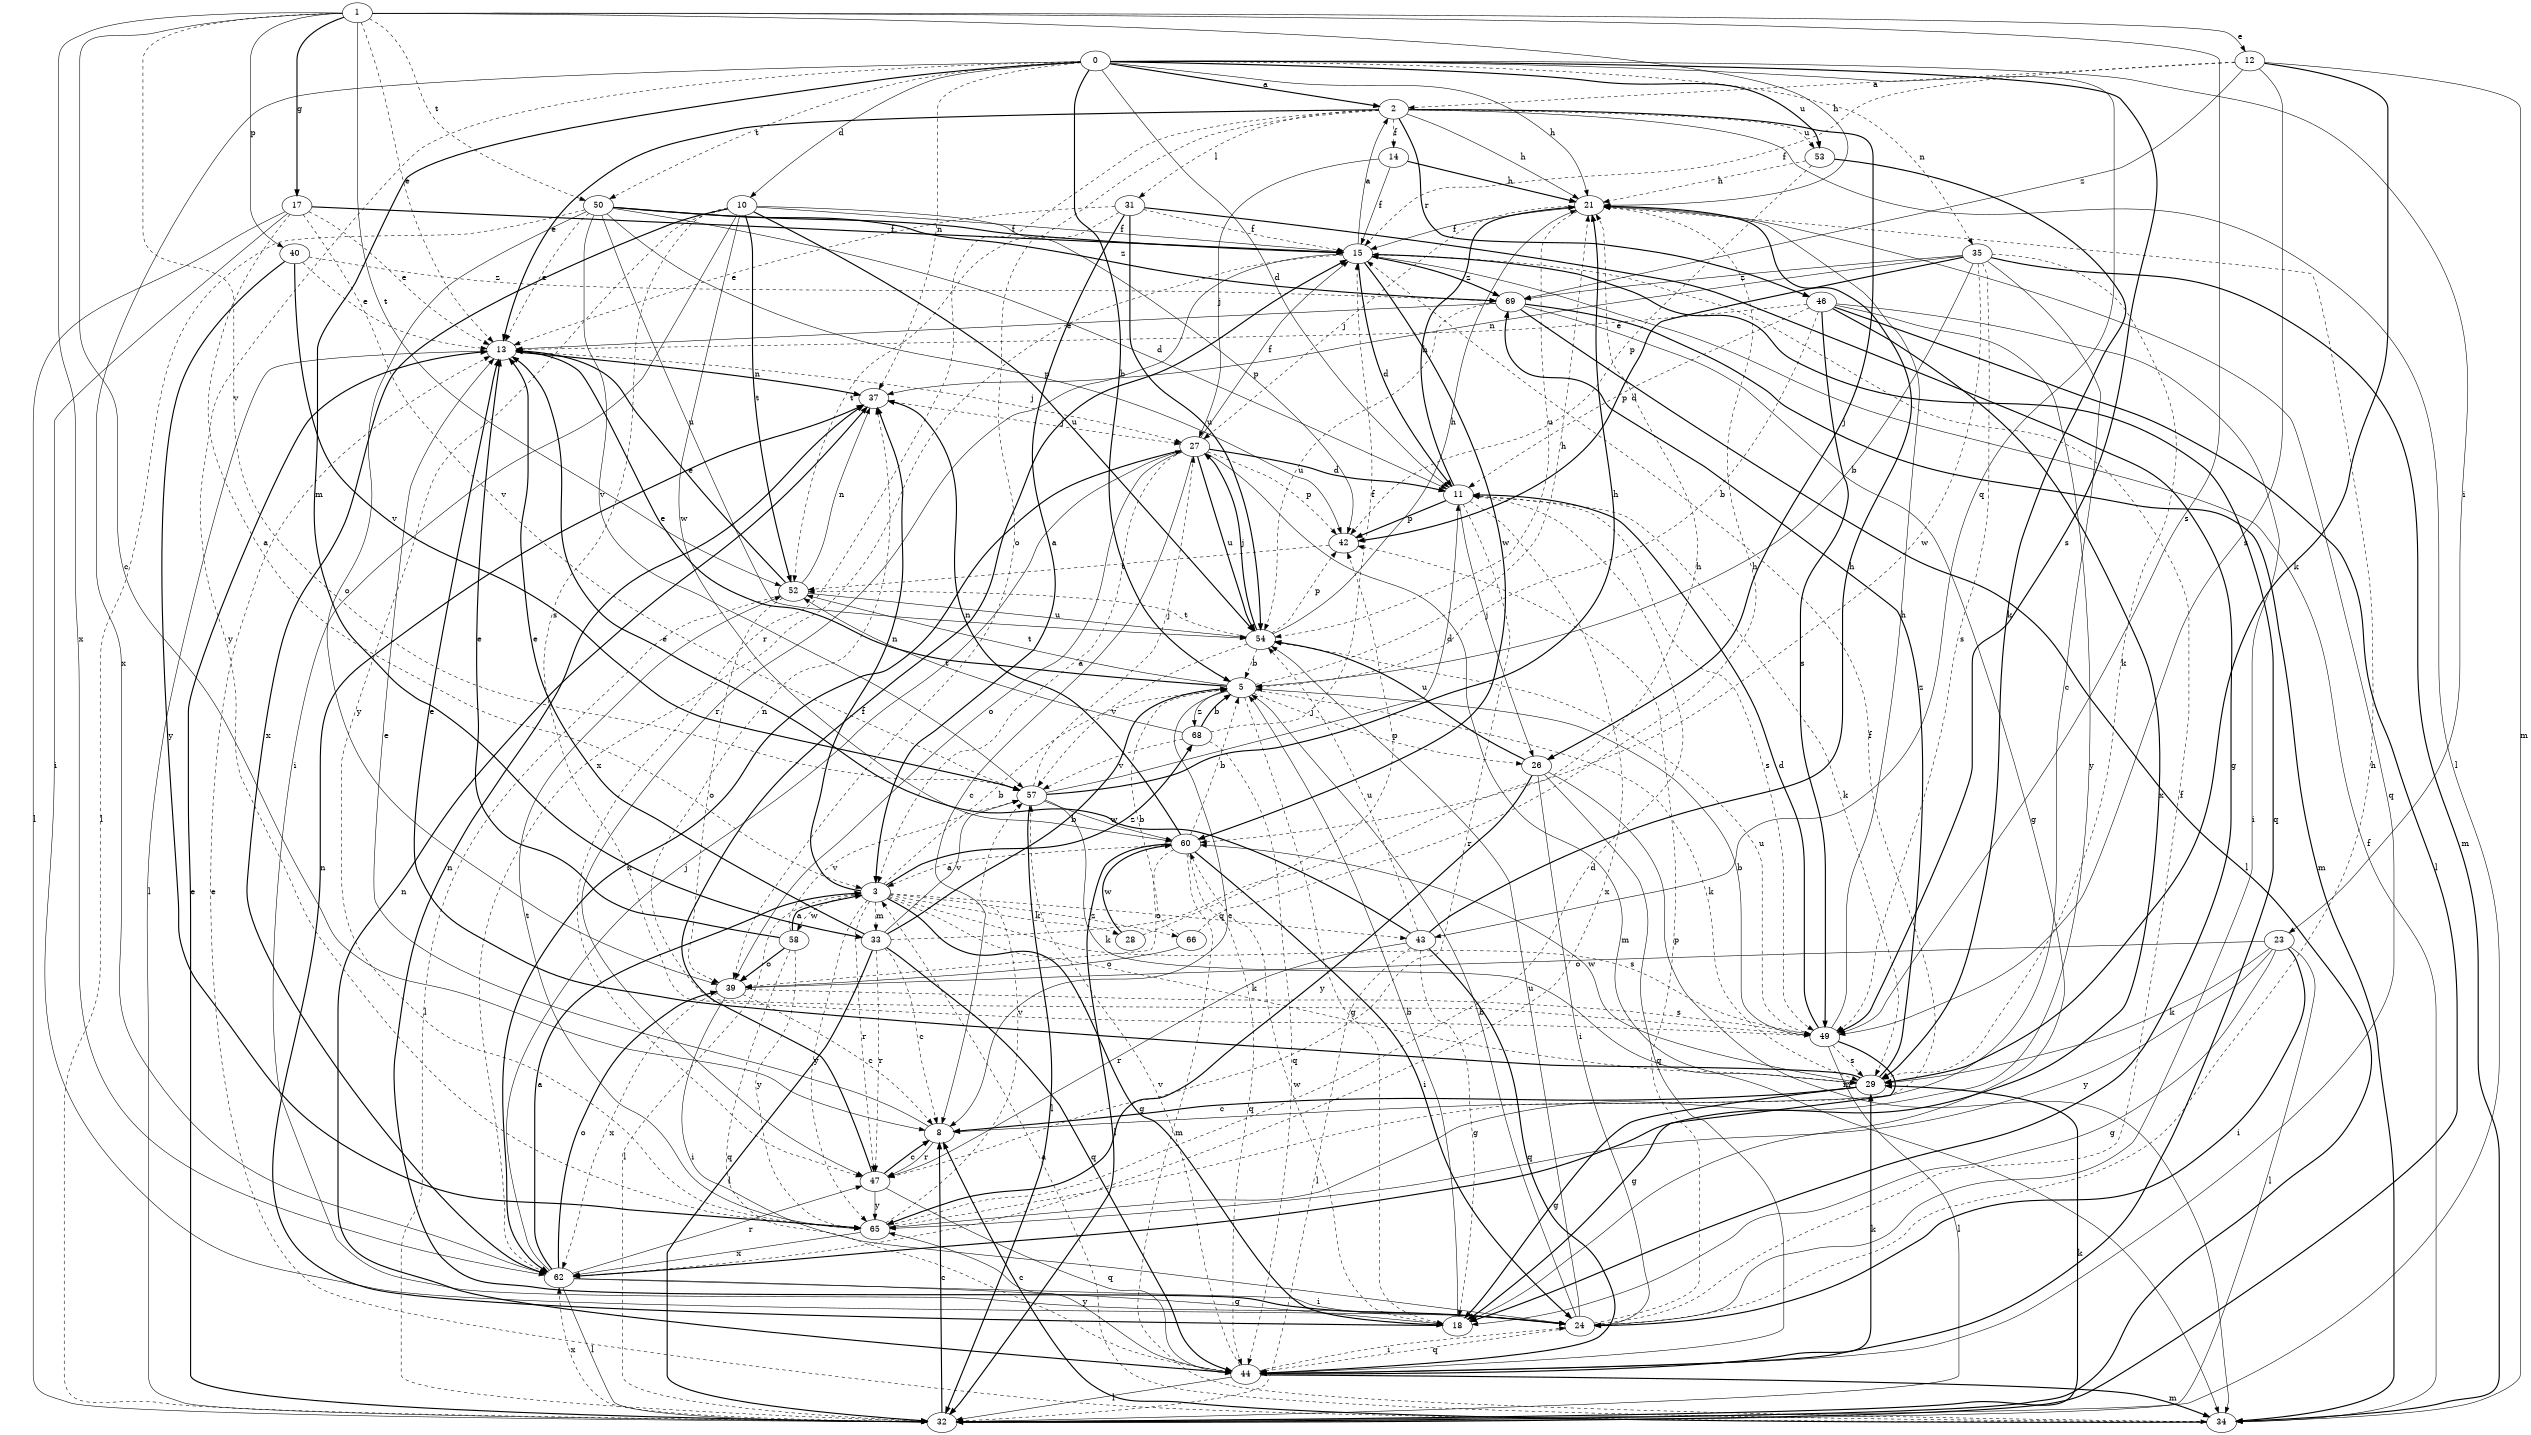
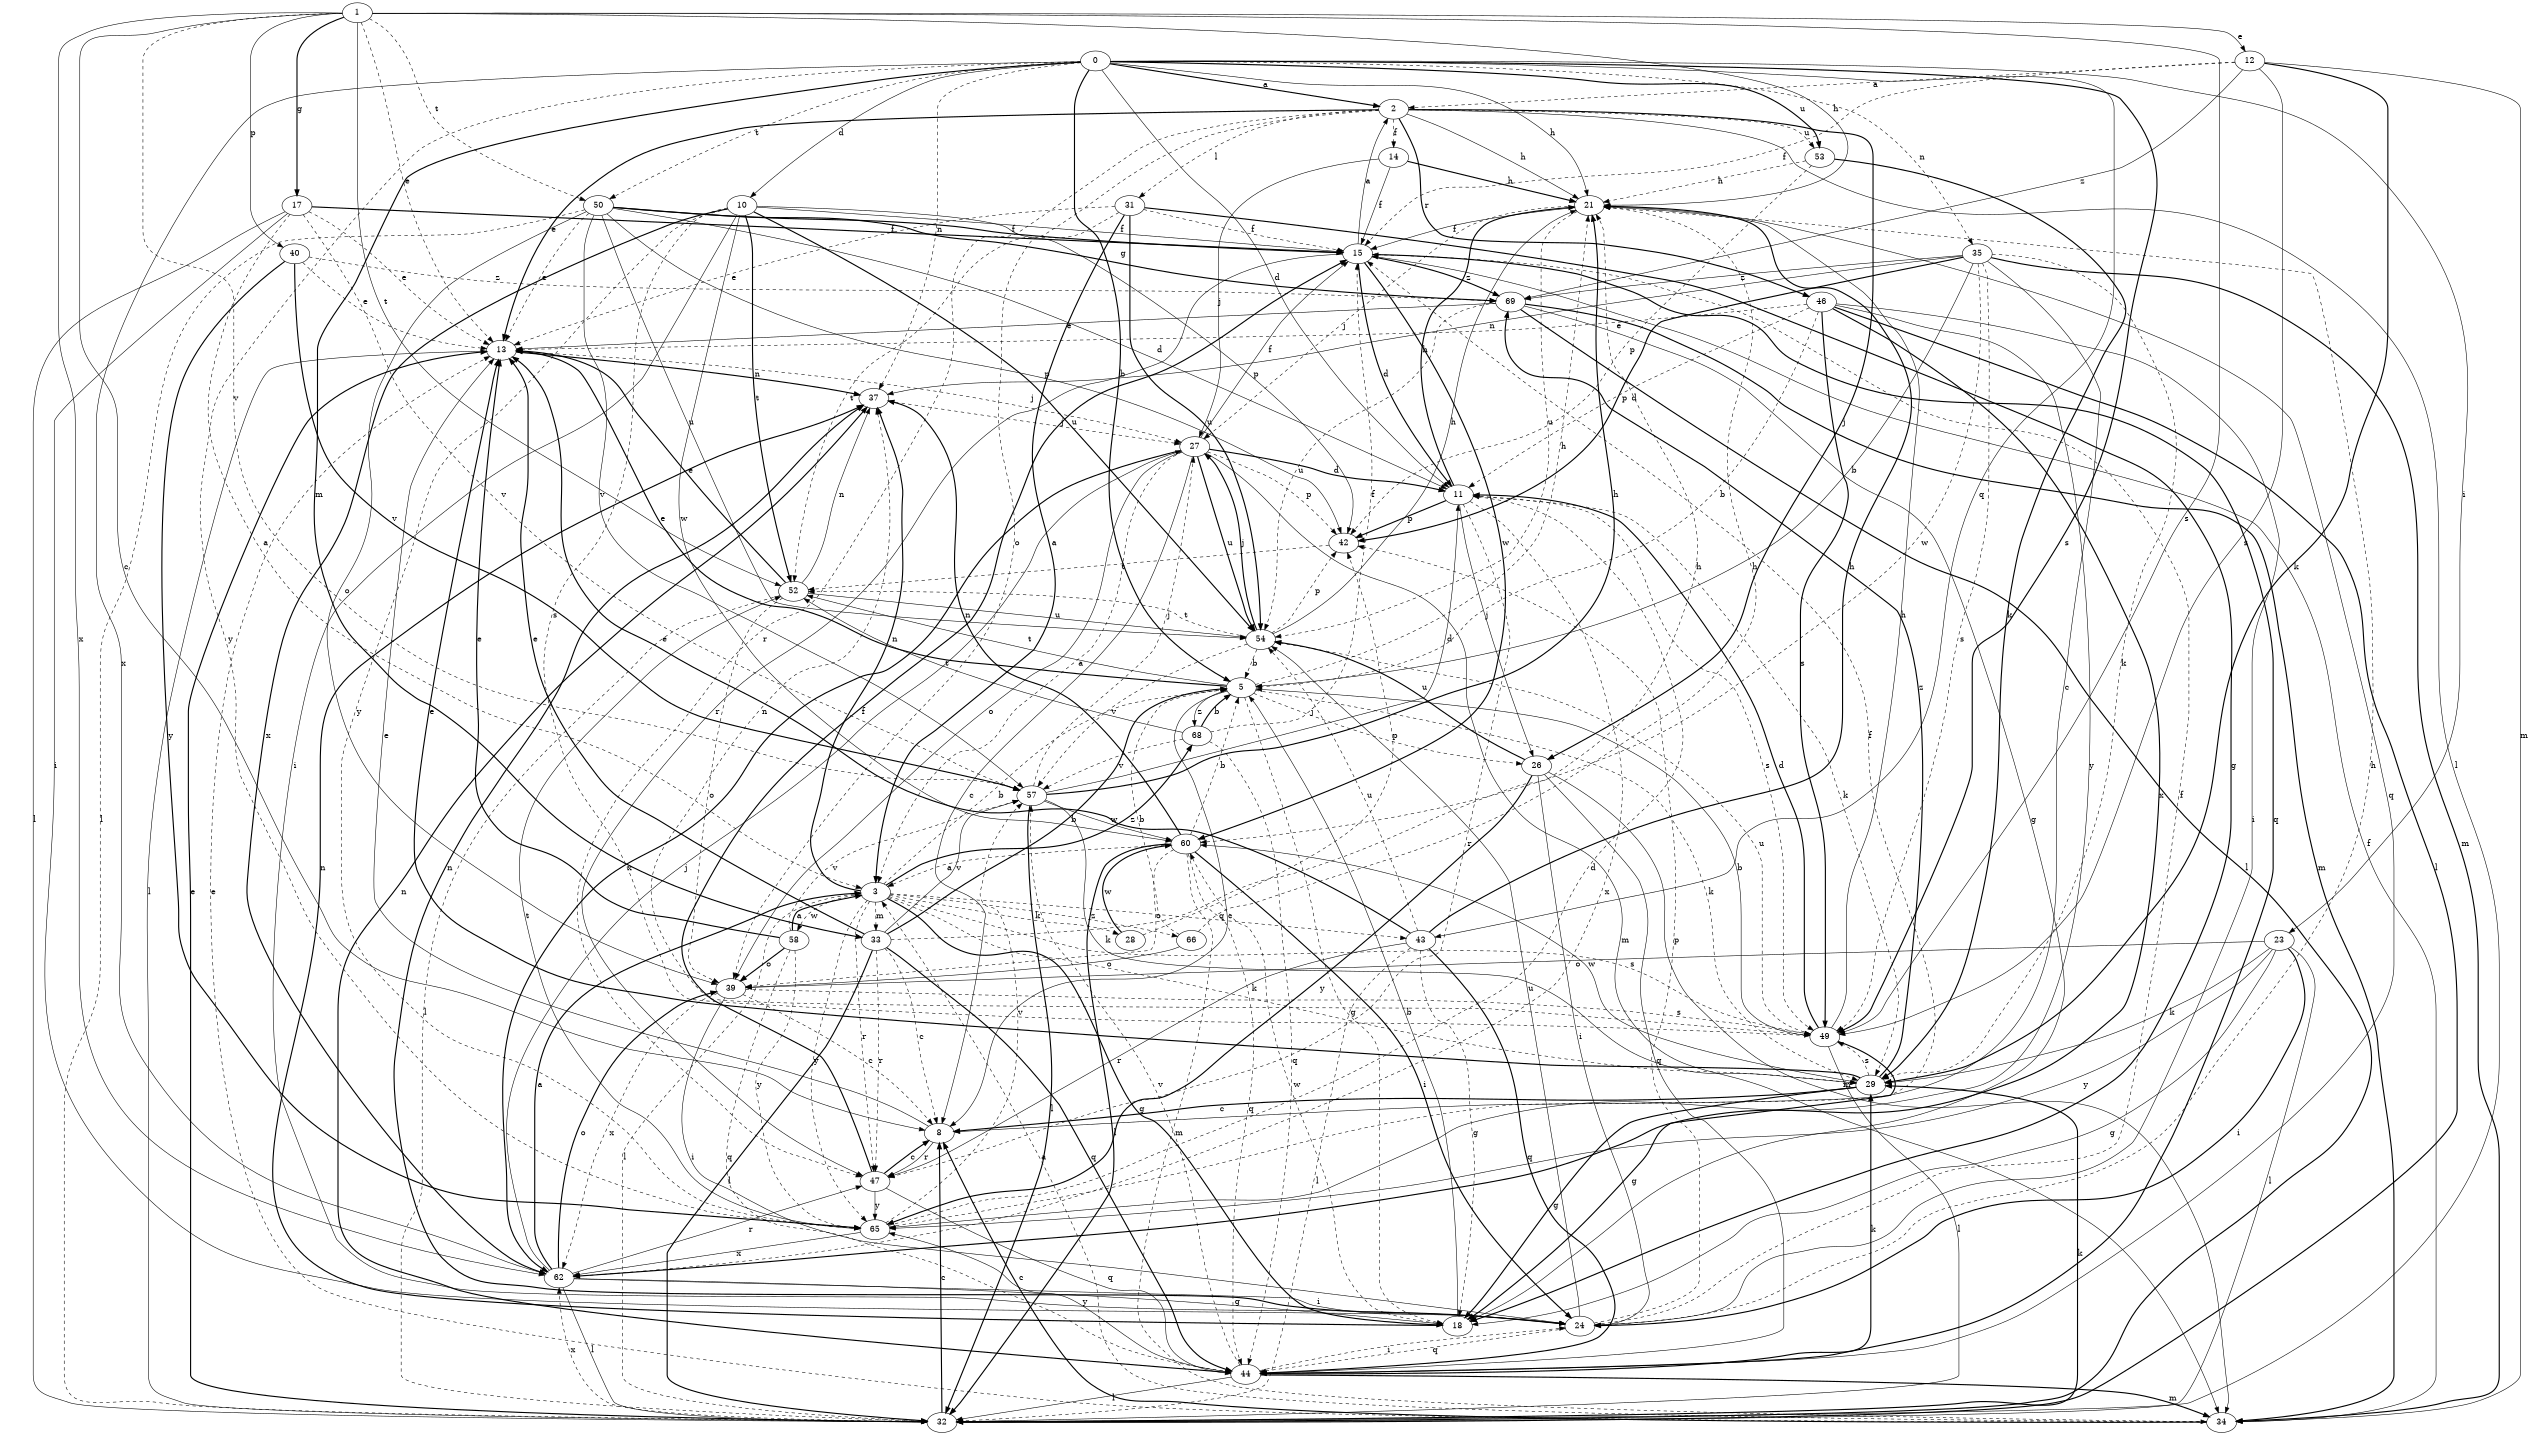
(1123, 254) -> (1123, 254)
(690, 700) -> none
(1466, 980) -> none
(1846, 1059) -> (1860, 1057)
